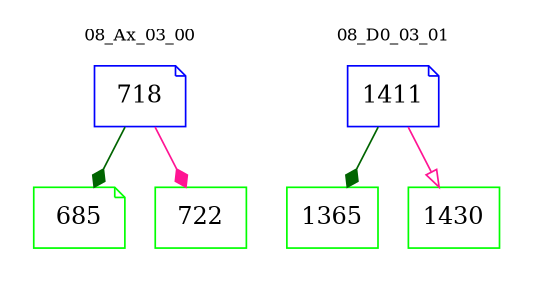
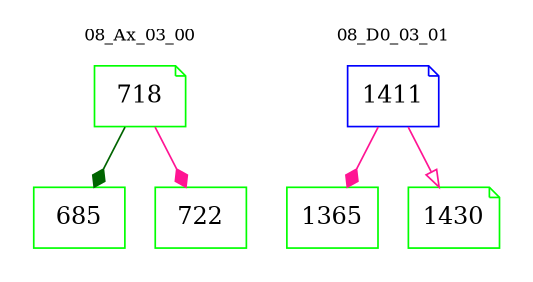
(140, 96) -> (140, 96)
(367, 148) -> (367, 148)
(79, 218) -> (79, 218)
(454, 218) -> (454, 218)
